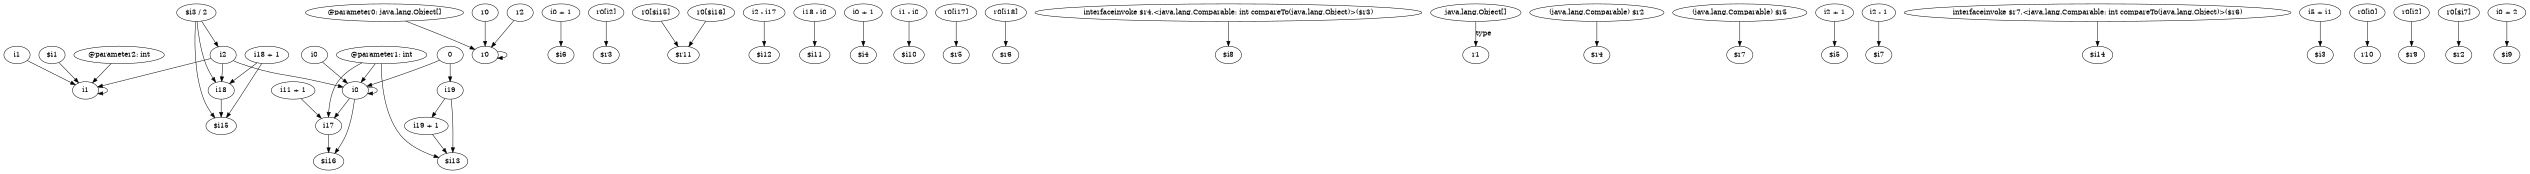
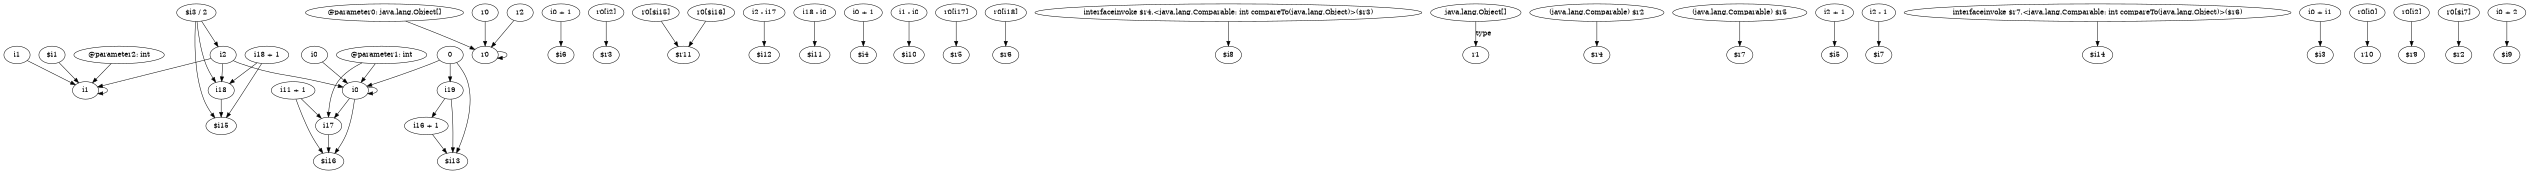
(2320, 13) -> (2320, 13)
(392, 120) -> (470, 105)
none -> (306, 125)
(426, 126) -> (426, 126)
